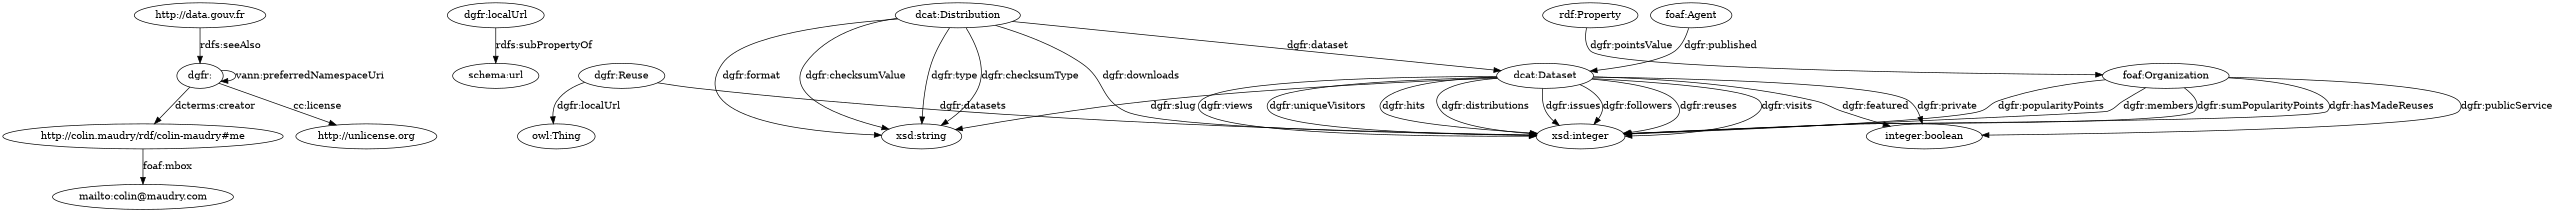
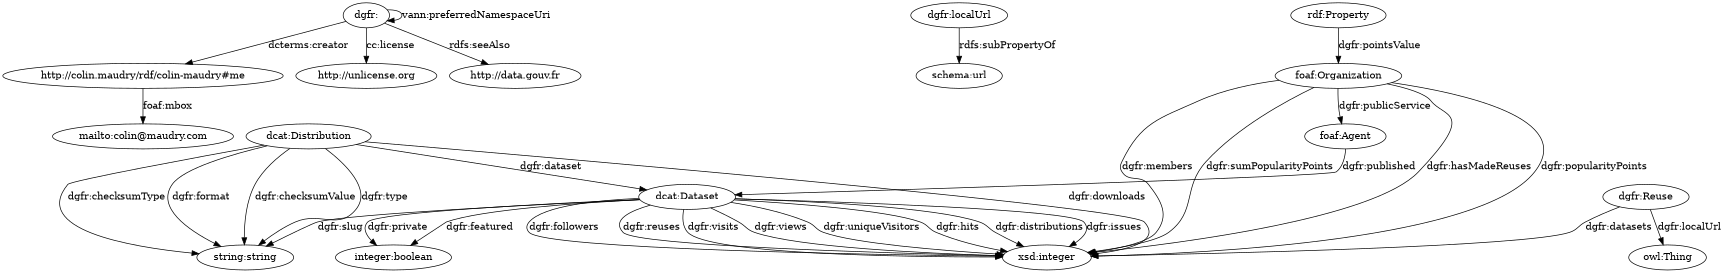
(200, 42) -> (433, 43)
(2346, 125) -> (1338, 103)
(922, 136) -> (245, 257)
